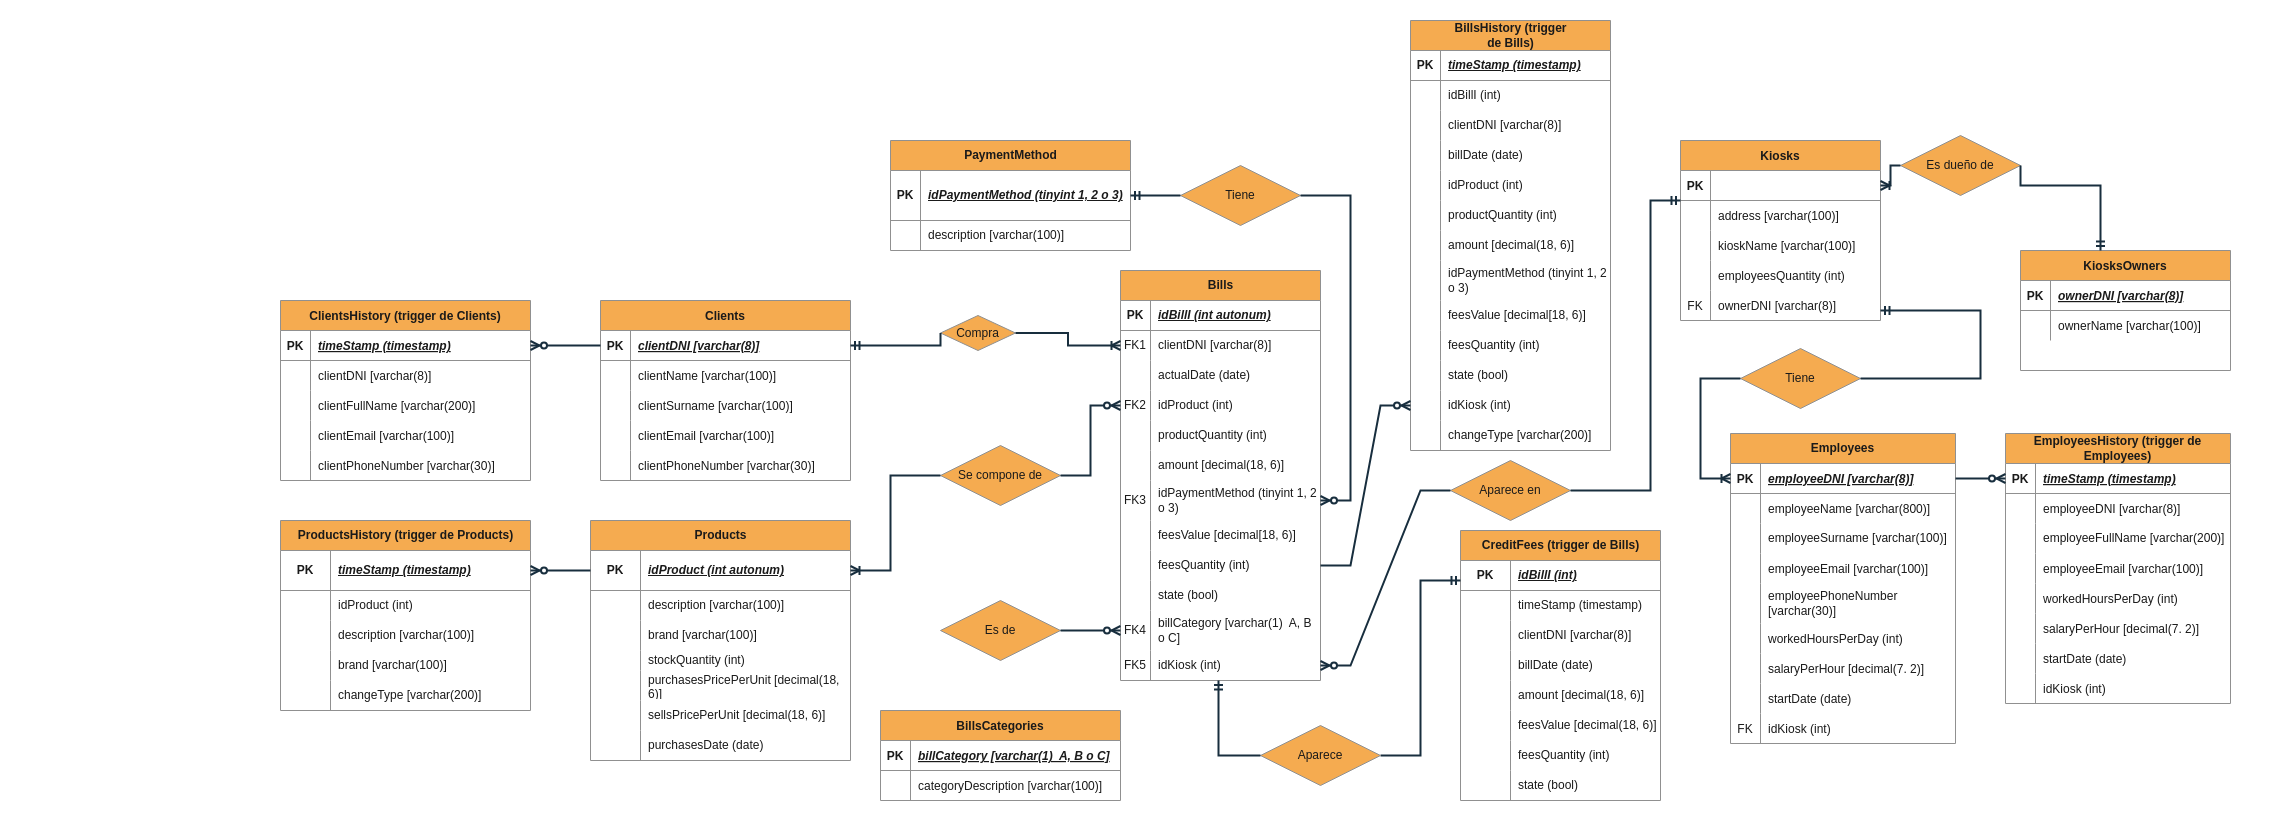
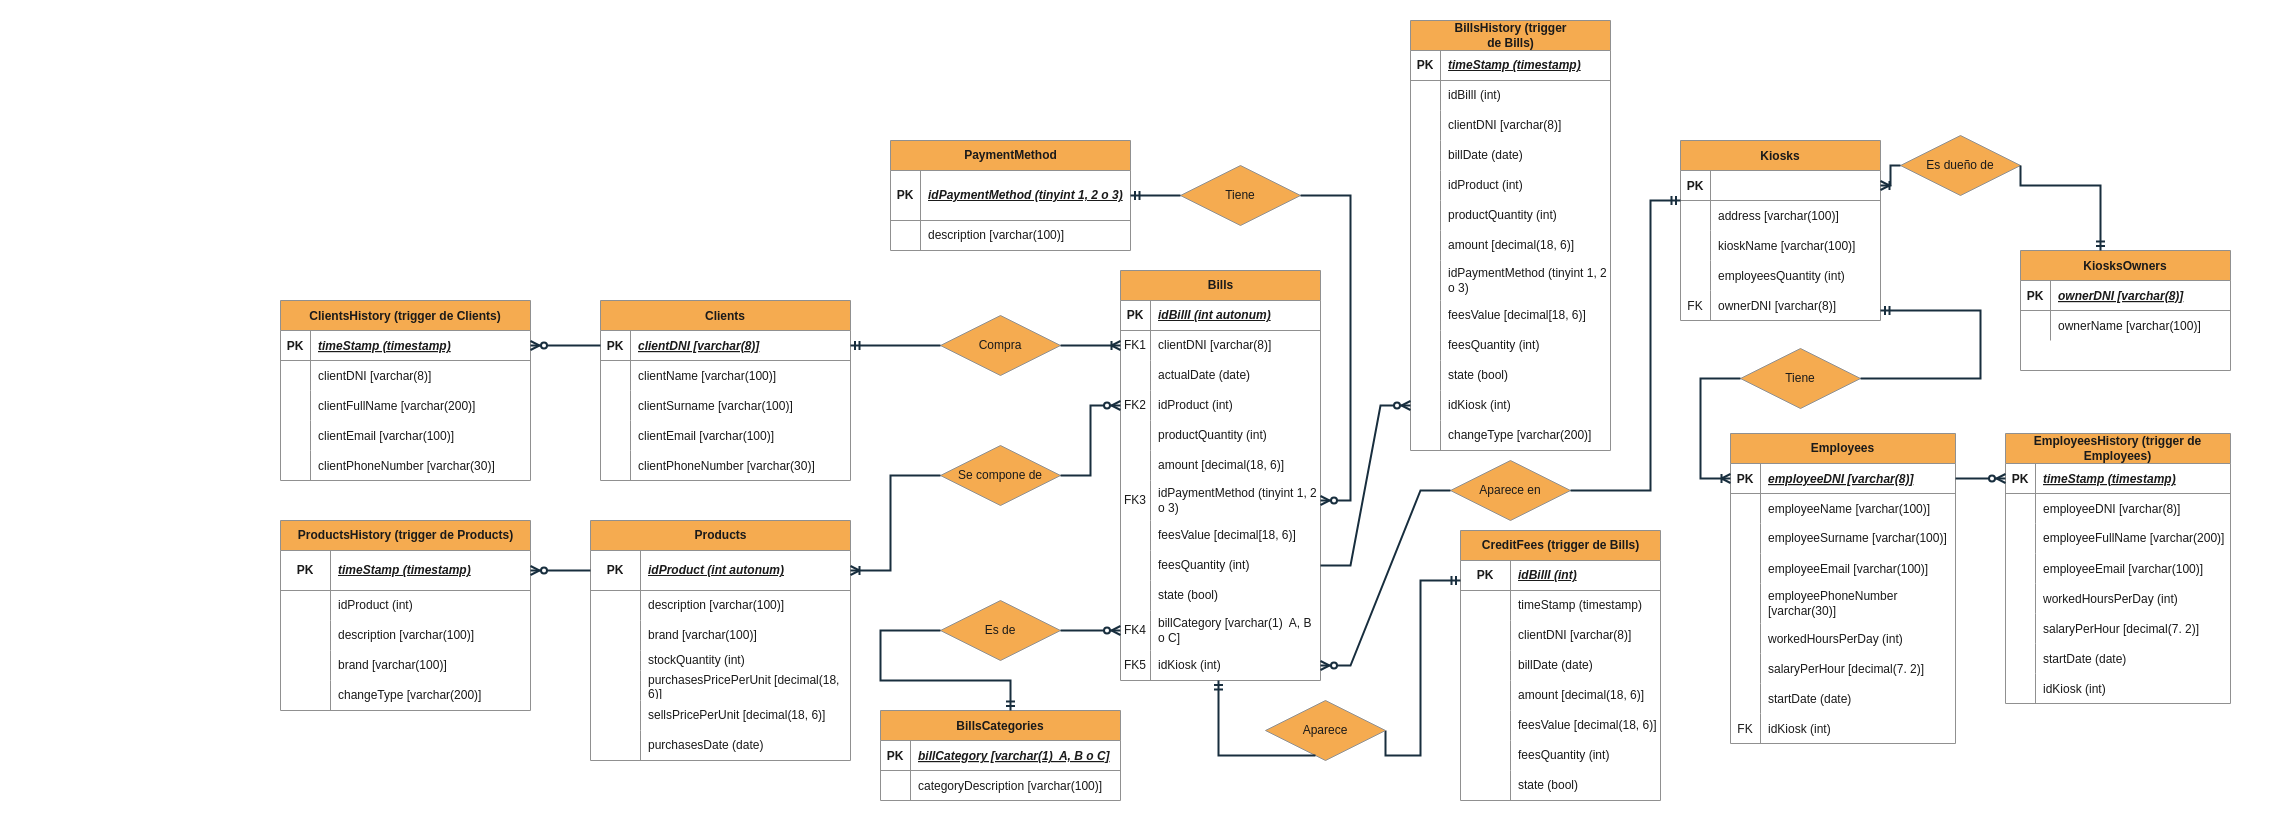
(978, 333) -> (1001, 346)
(1857, 509) -> (1857, 509)
none -> (906, 681)
(1321, 756) -> (1326, 731)
